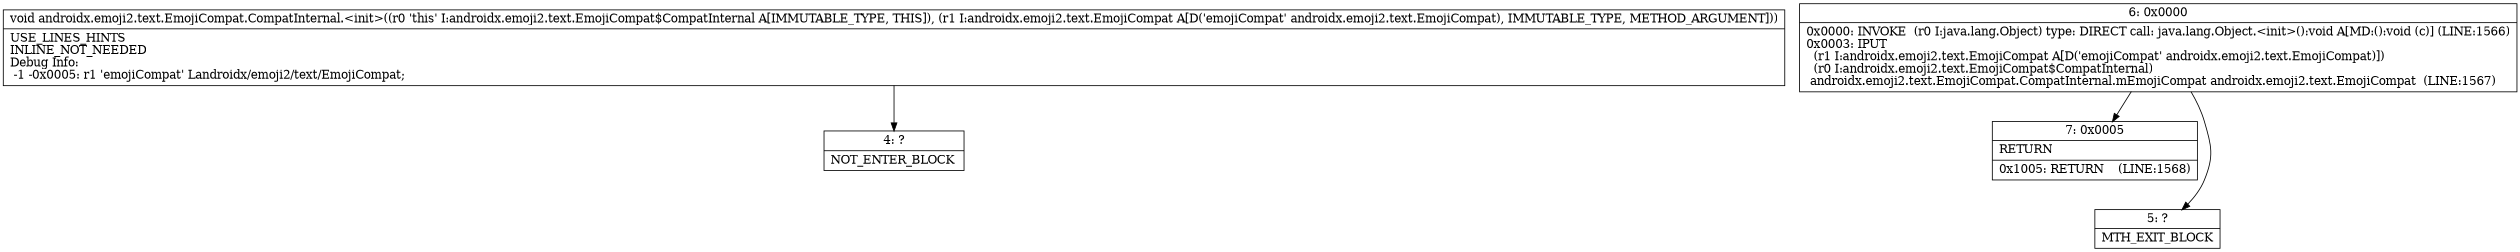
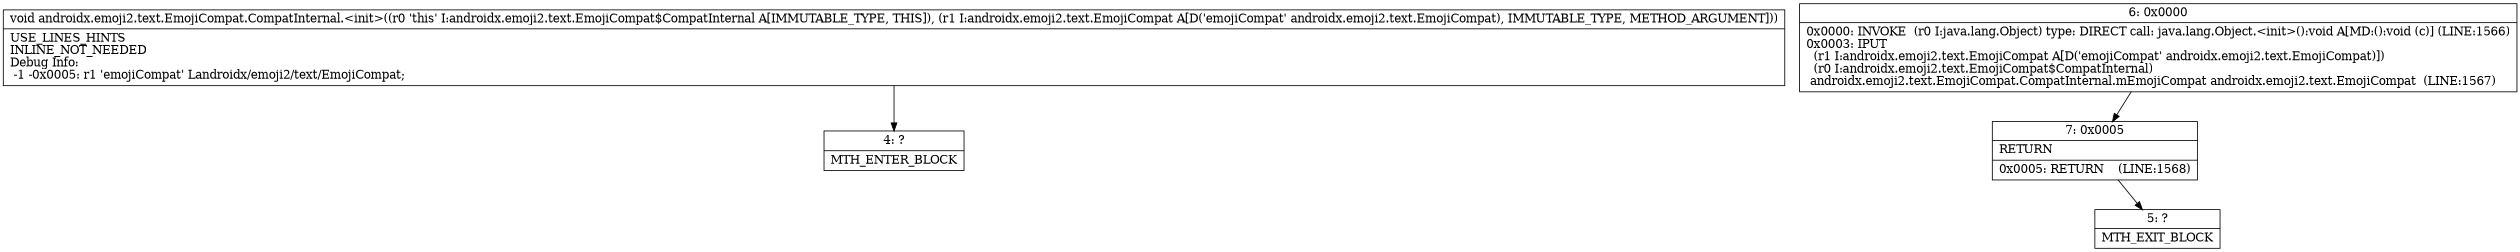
(2211, 149) -> (2128, 192)
(893, 160) -> (894, 160)
(2095, 170) -> (2095, 170)
